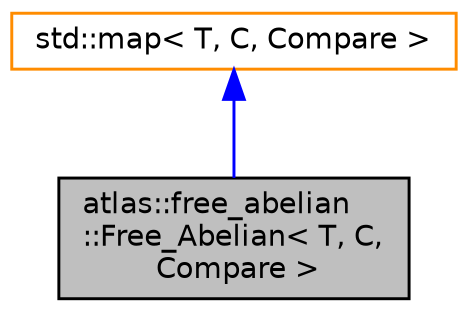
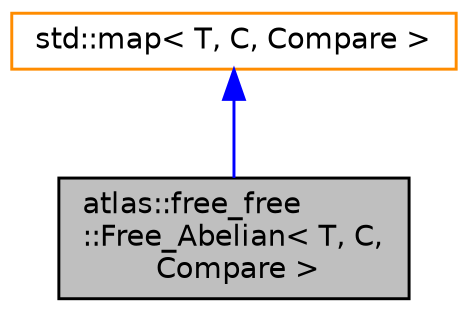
(234, 238) -> (234, 238)
